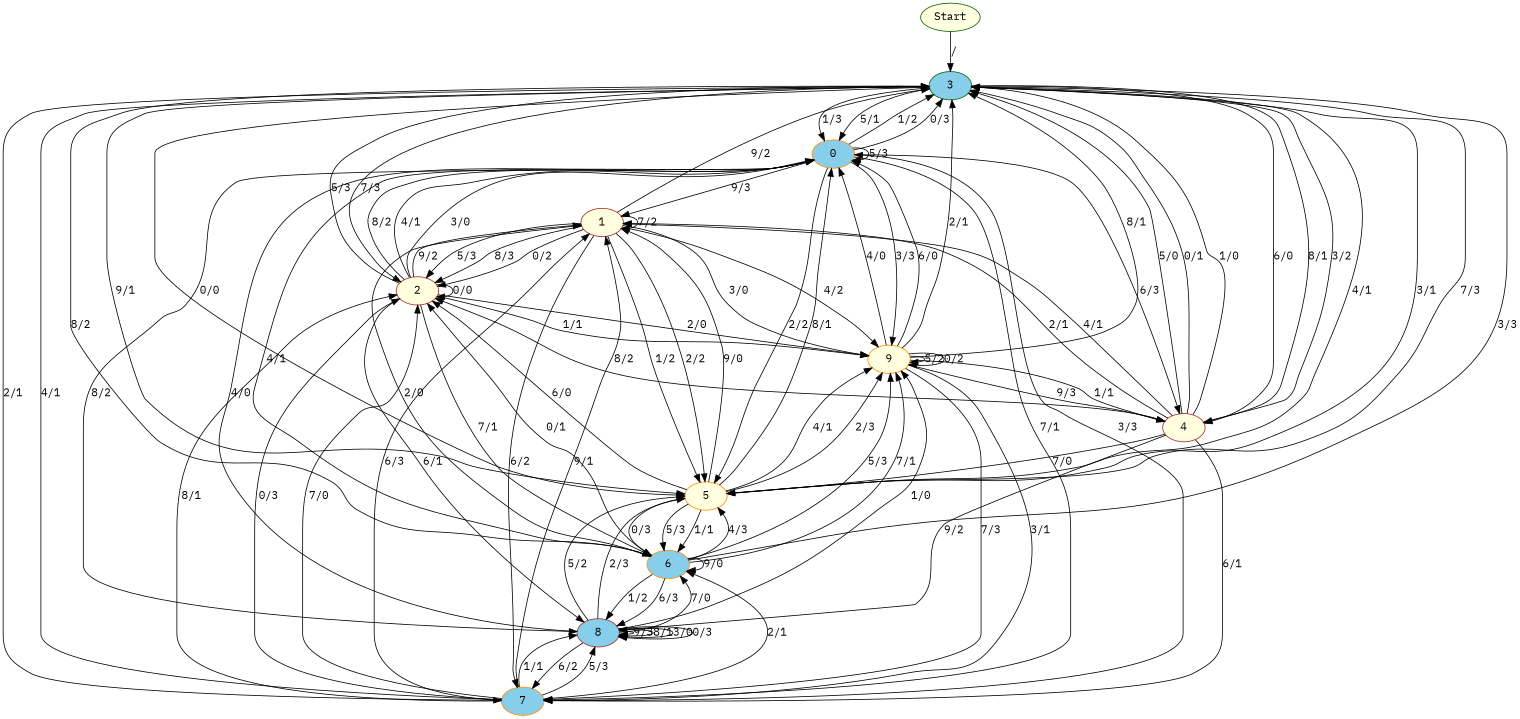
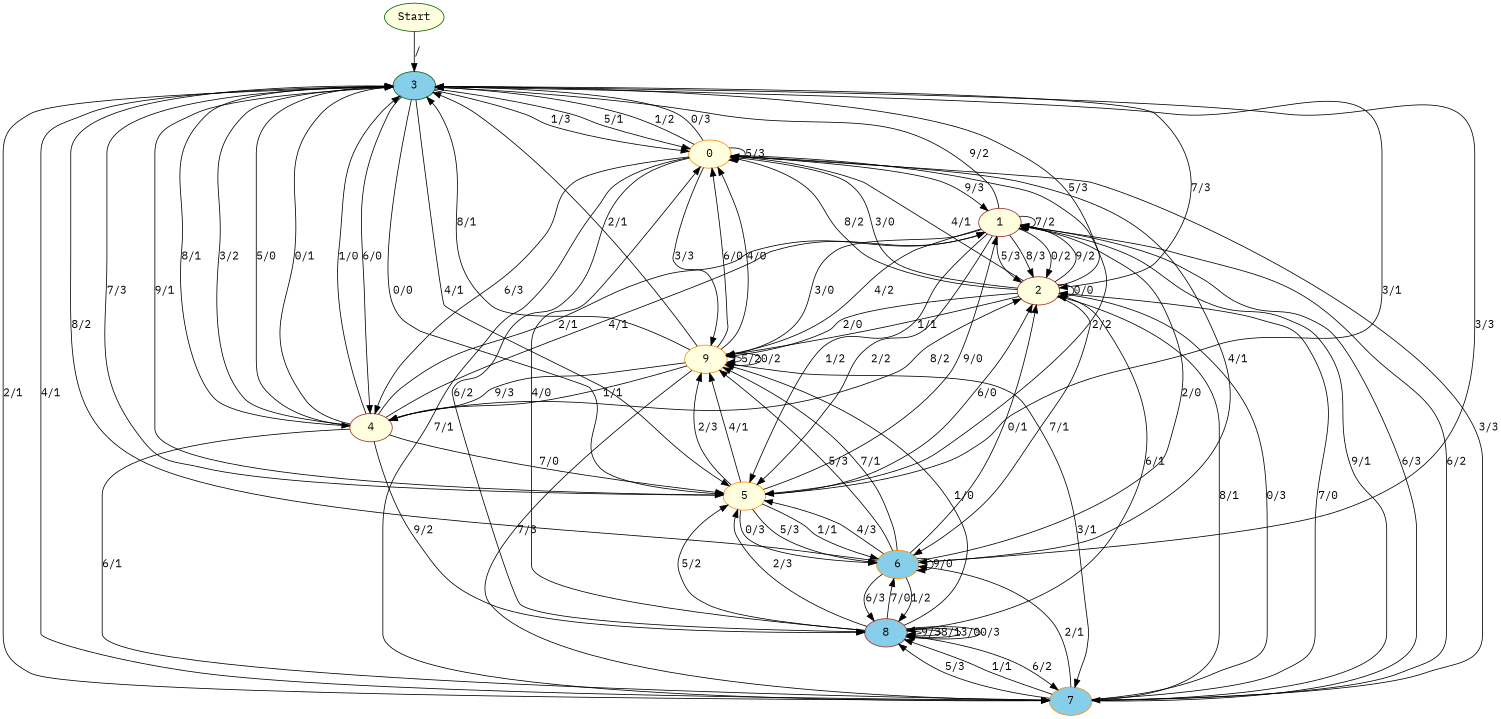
(833, 154) -> (710, 154)
(808, 334) -> none
(101, 393) -> (463, 393)
